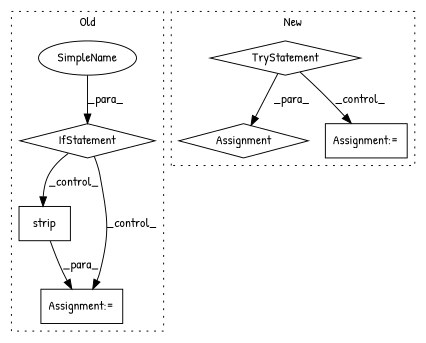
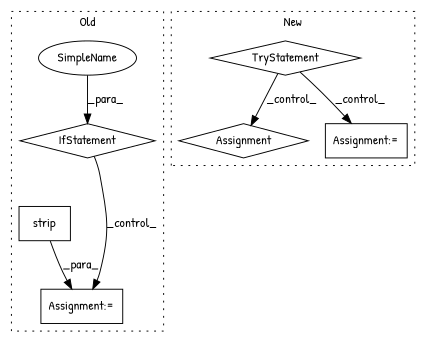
(292, 99) -> (292, 99)
(50, 172) -> none
